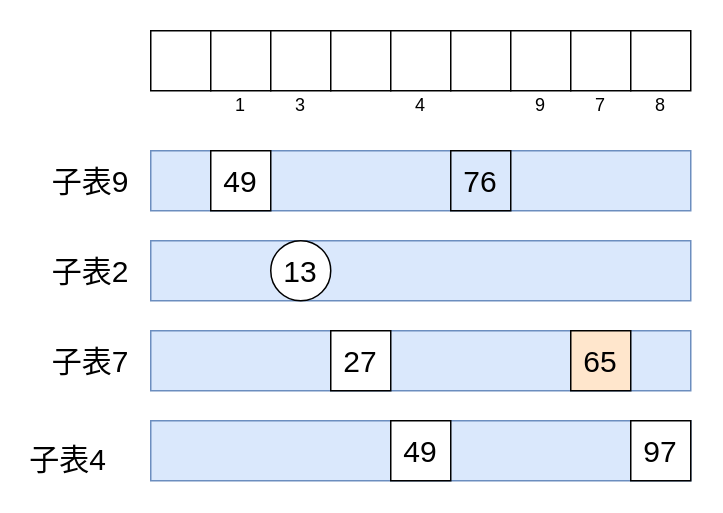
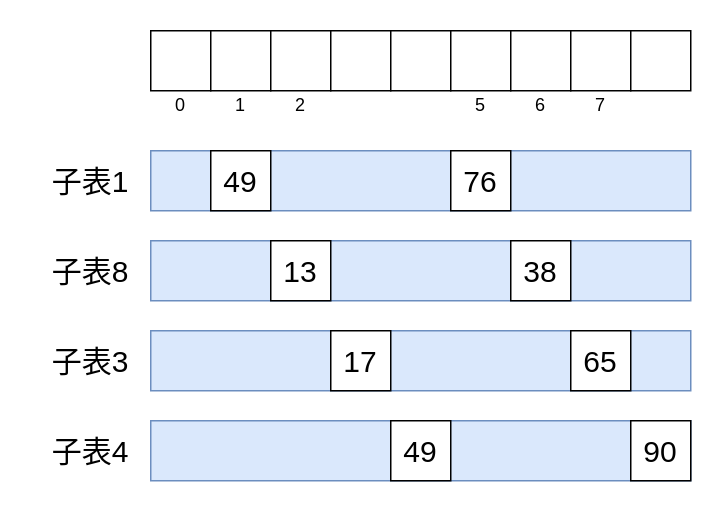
none -> (181, 106)
(301, 106) -> (301, 106)
(421, 106) -> none
none -> (481, 106)
(541, 106) -> (541, 106)
(661, 106) -> none
(91, 181) -> (91, 181)
(481, 181) -> (481, 181)
(91, 271) -> (91, 271)
(301, 271) -> (301, 271)
none -> (541, 271)
(91, 361) -> (91, 361)
(361, 361) -> (361, 361)
(601, 361) -> (601, 361)
(661, 451) -> (661, 451)
(68, 458) -> (91, 451)
